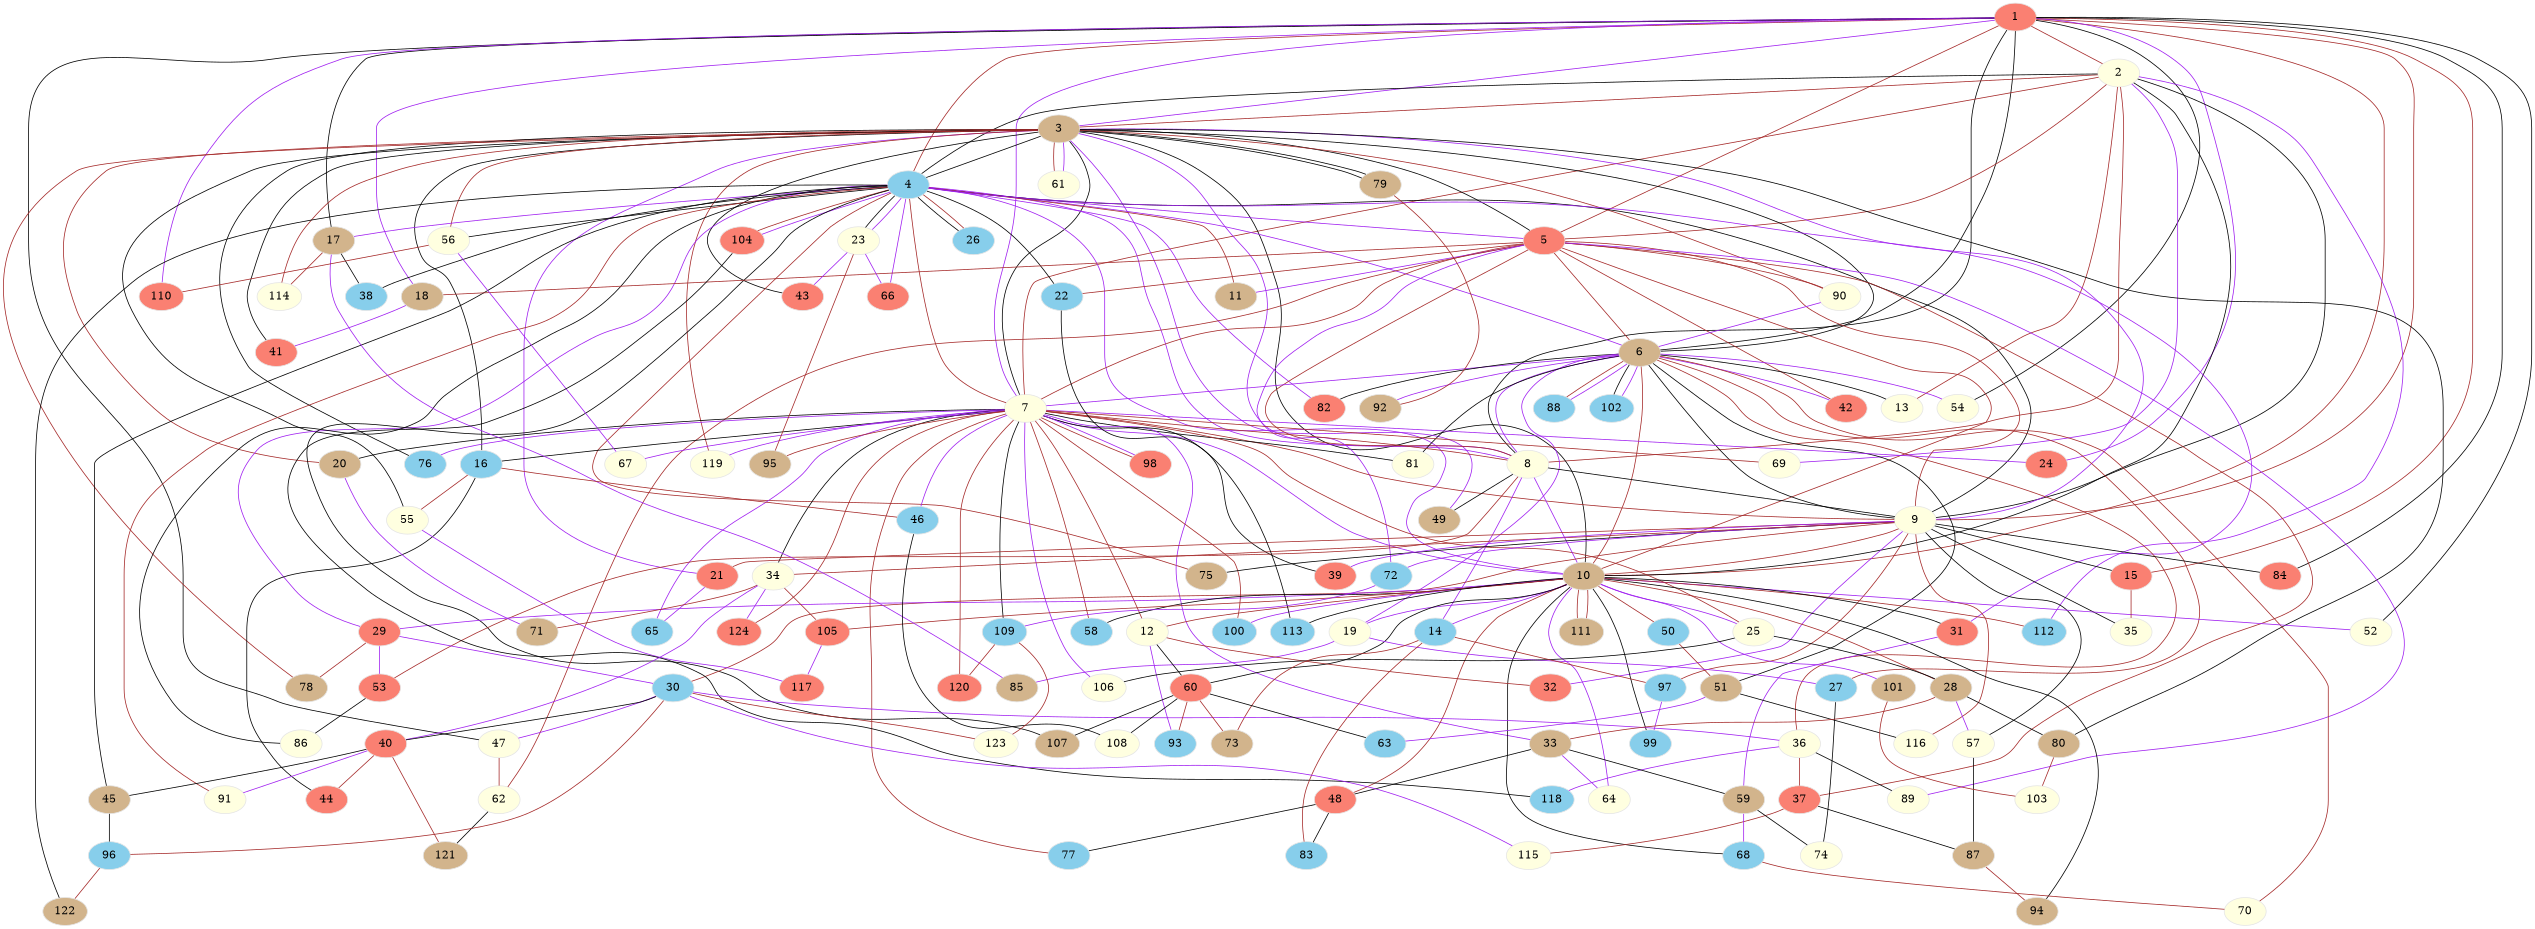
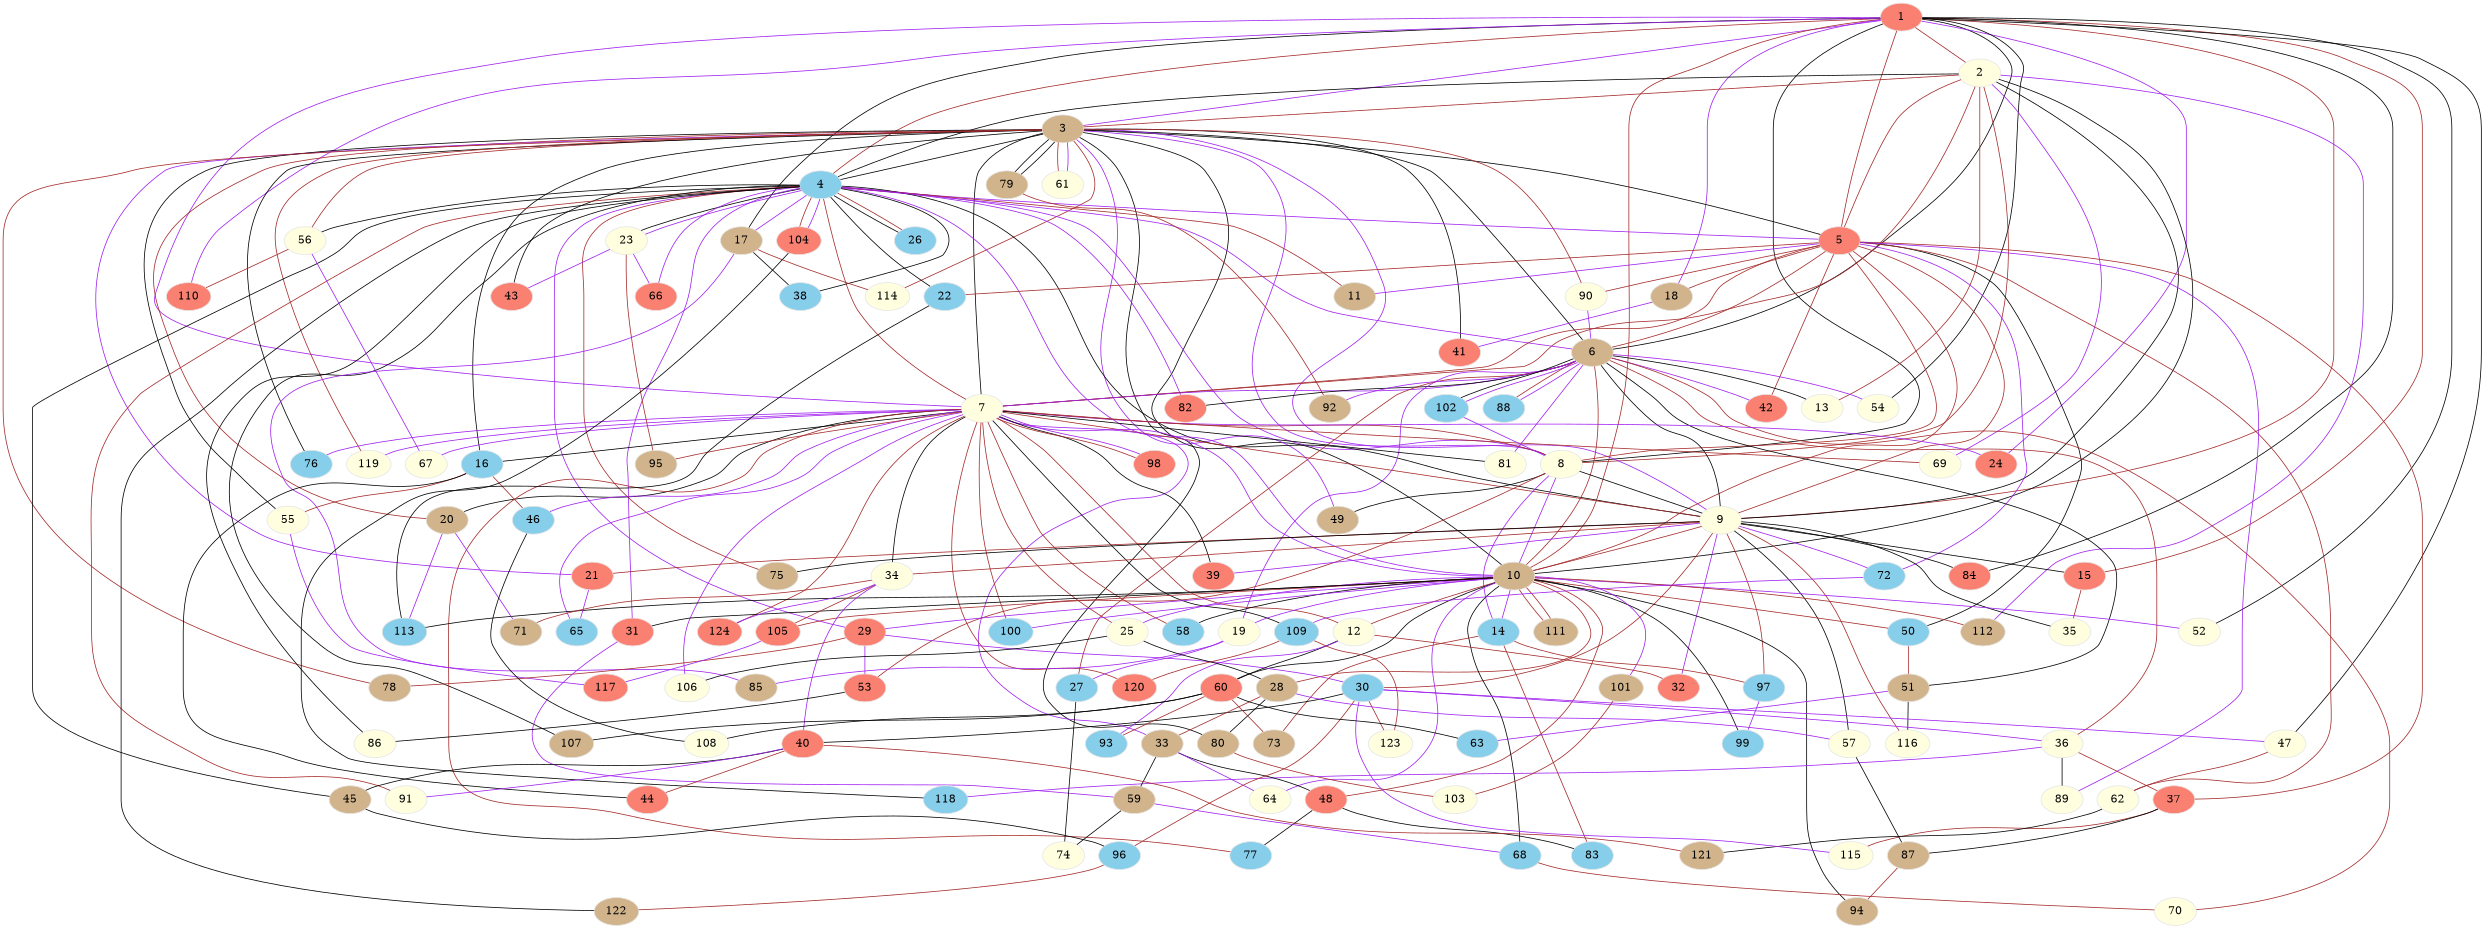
(1500, 397) -> (1504, 436)
(1482, 401) -> (1549, 408)
none -> (2065, 413)
none -> (426, 576)
(2044, 632) -> (1983, 632)
